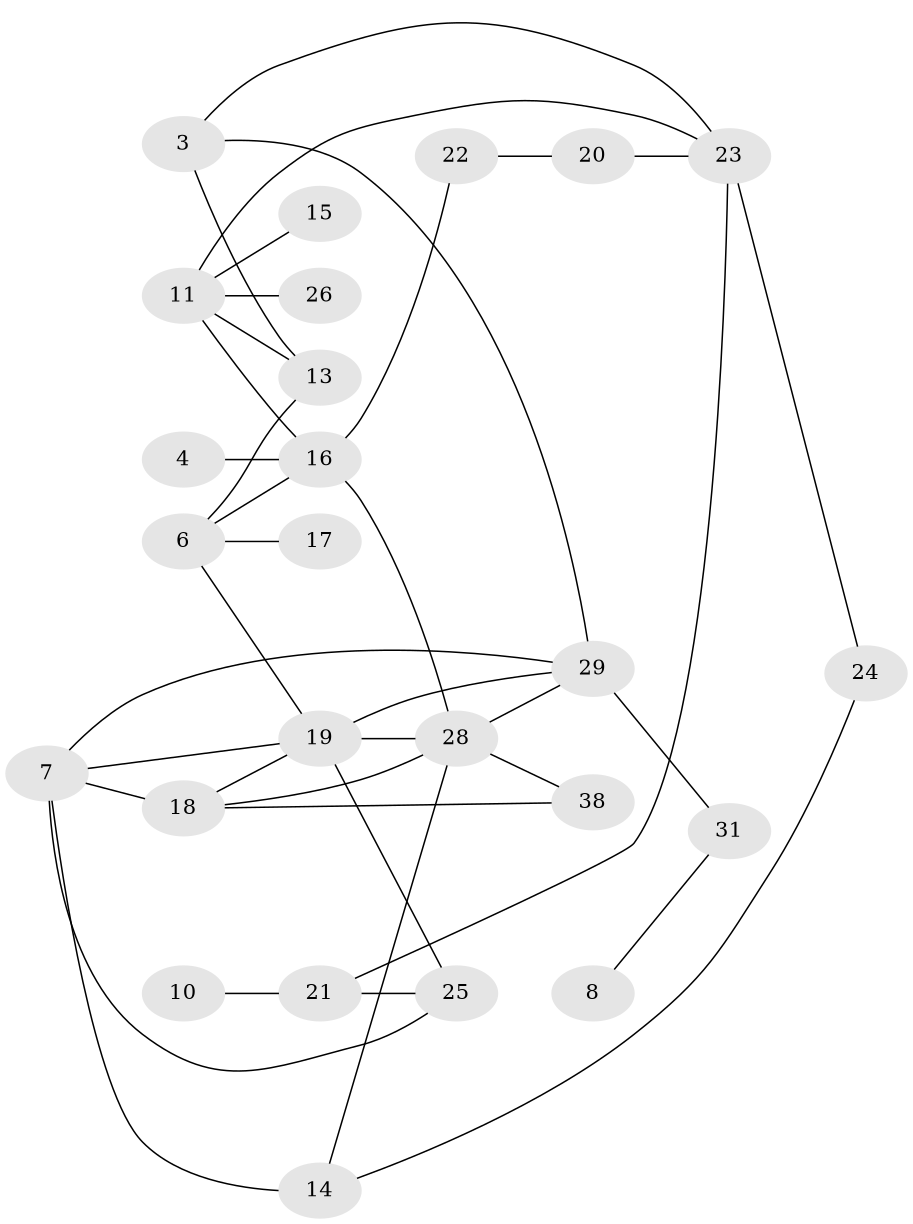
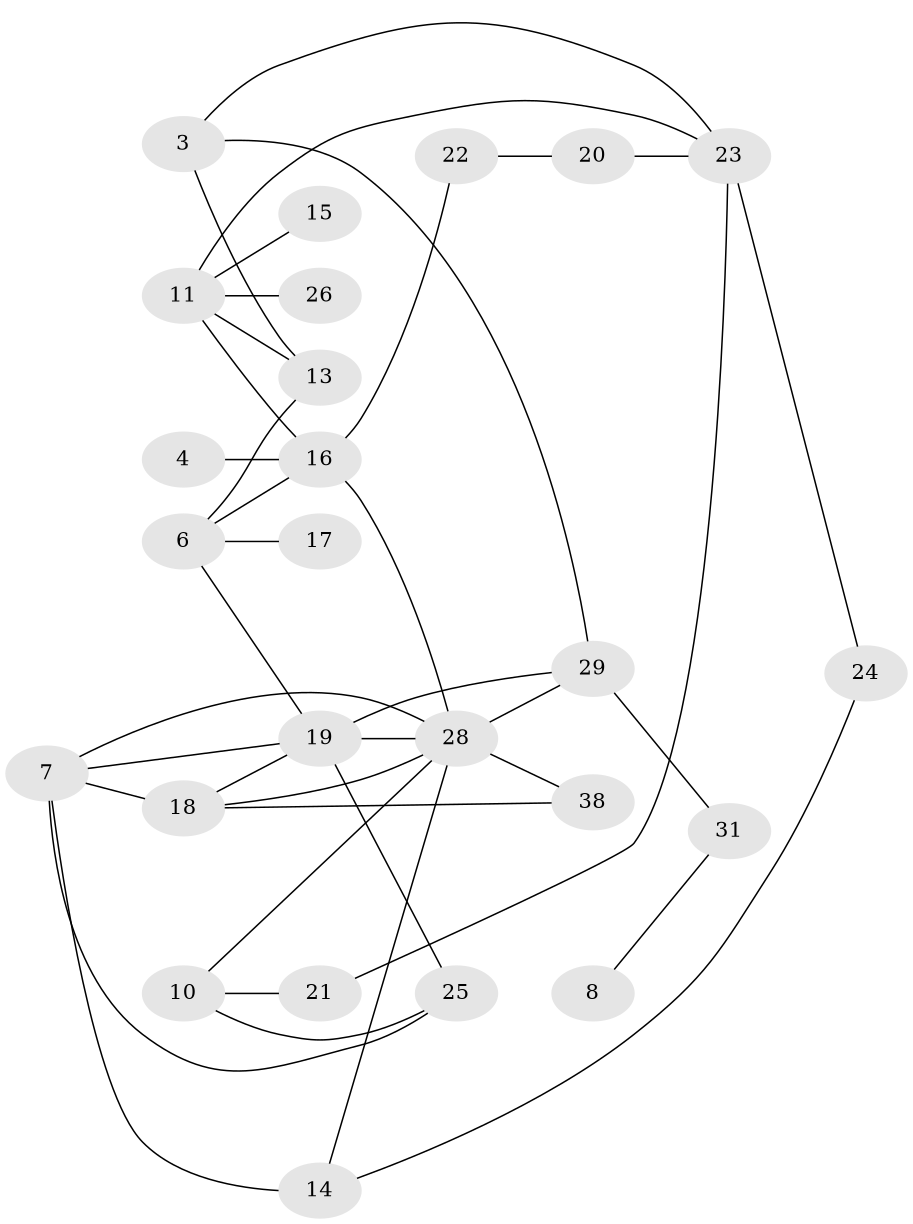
(299, 656) -> (249, 698)
none -> (320, 866)
(390, 993) -> (320, 1040)
